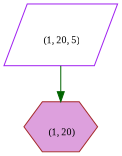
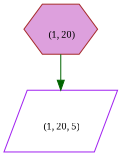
(61, 79) -> (61, 67)
